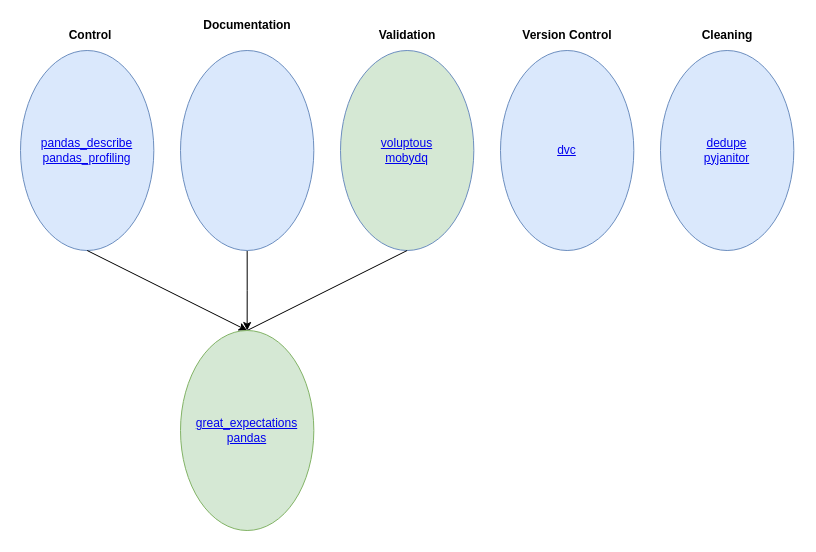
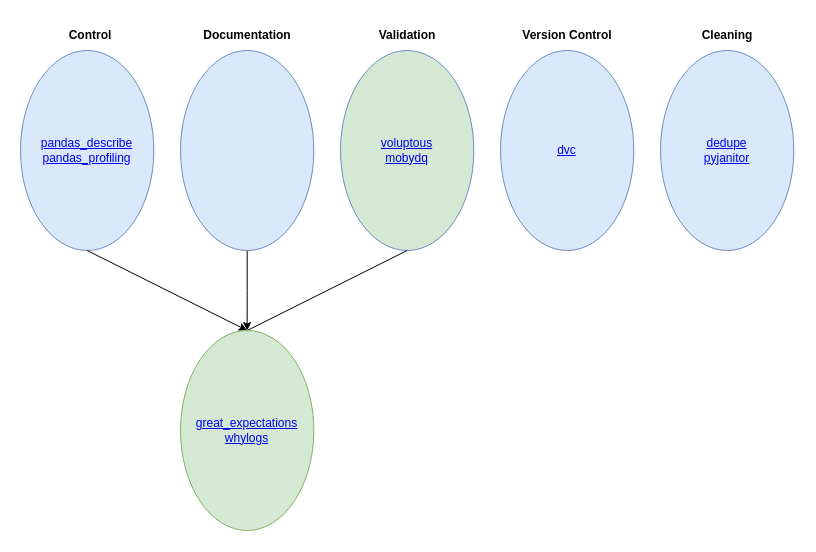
(247, 26) -> (247, 36)
(247, 431) -> (247, 431)
